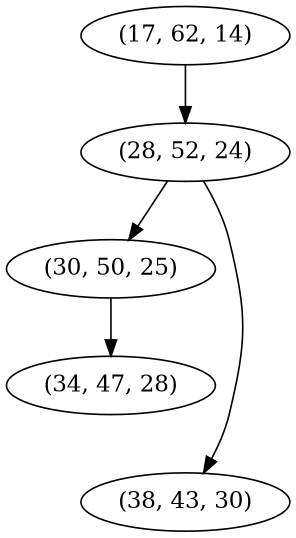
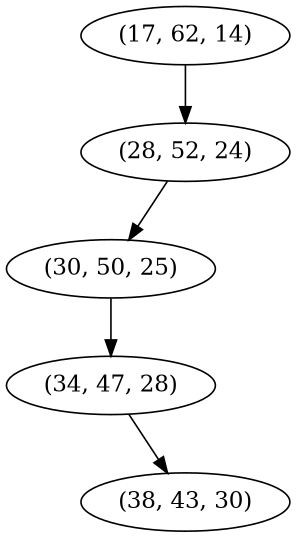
(242, 319) -> (144, 437)
